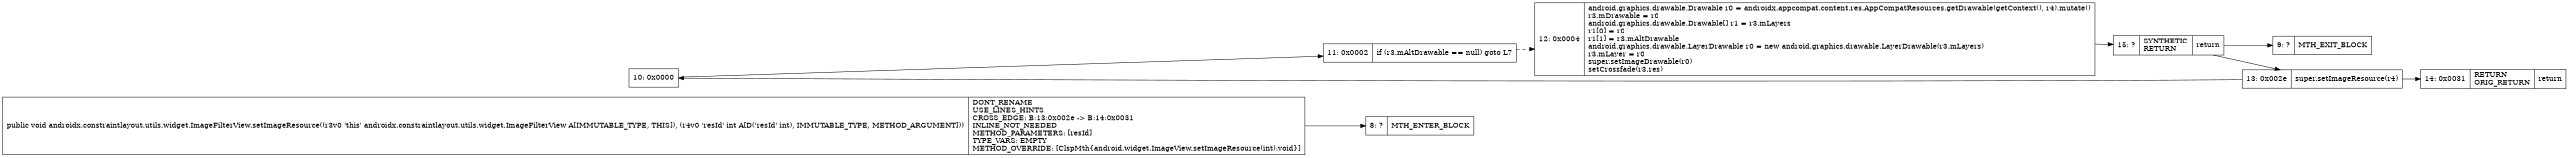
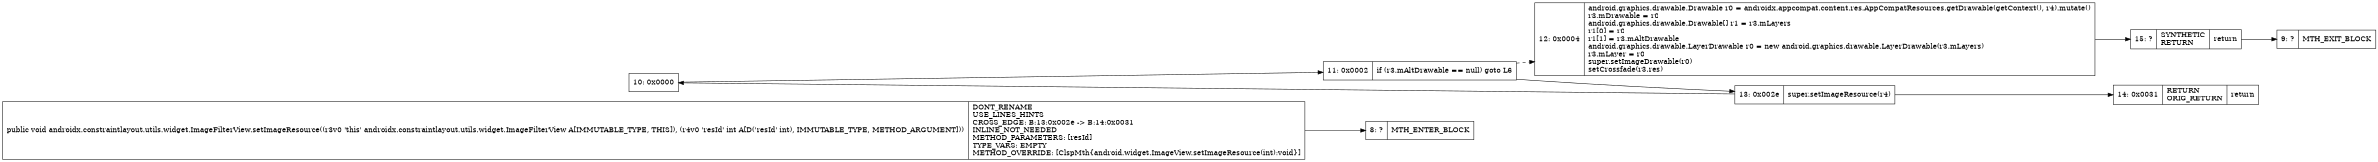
(1445, 53) -> (1445, 71)
(2244, 62) -> (1623, 86)
